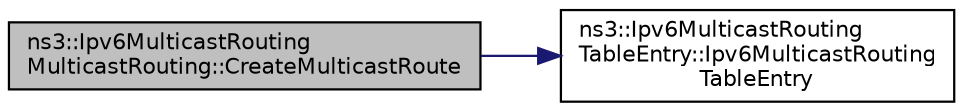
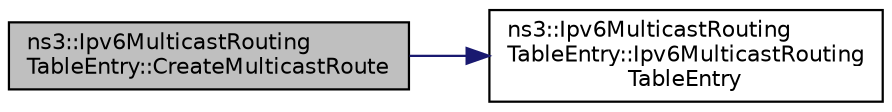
(245, 56) -> (209, 56)
